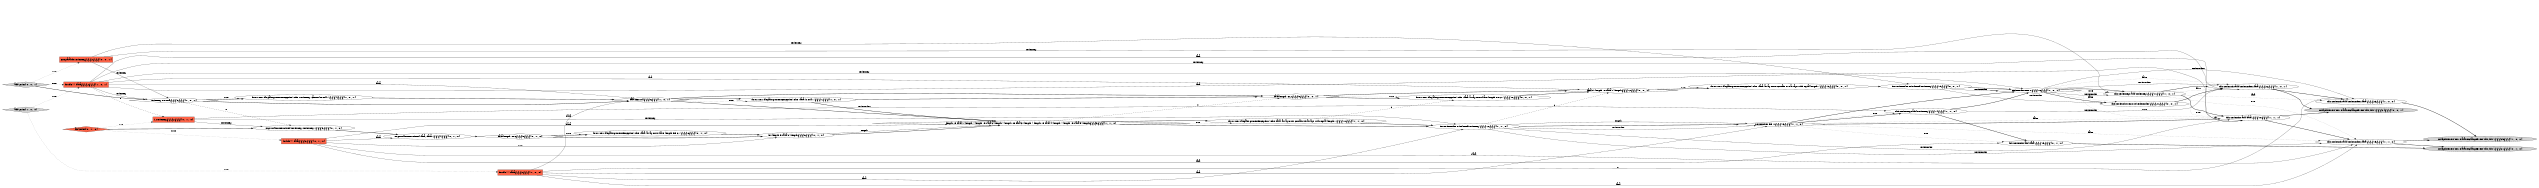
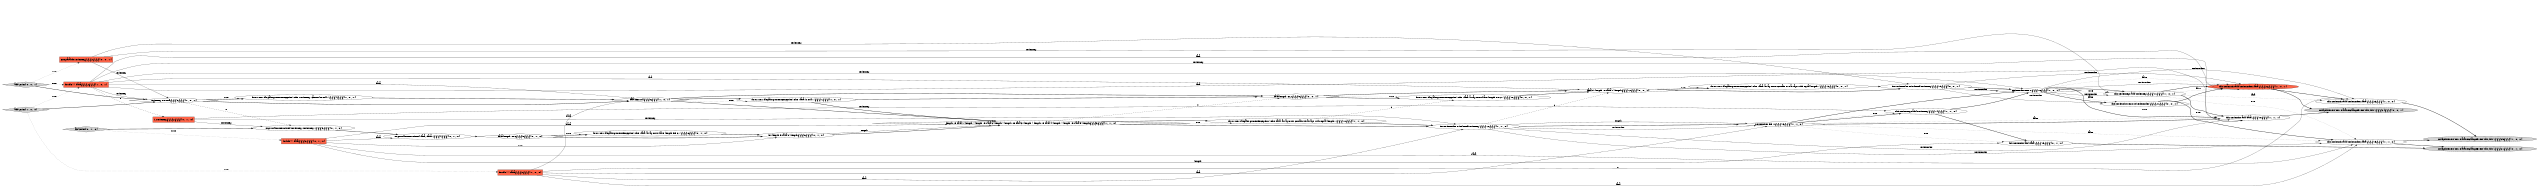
(2253, 87) -> (2253, 87)
none -> (1787, 92)
none -> (98, 106)
(864, 107) -> (864, 107)
(2097, 111) -> (2093, 74)
(2125, 116) -> (2125, 116)
(125, 125) -> none
(86, 129) -> (86, 129)
(2306, 130) -> (2240, 128)
(1198, 161) -> (1198, 161)
